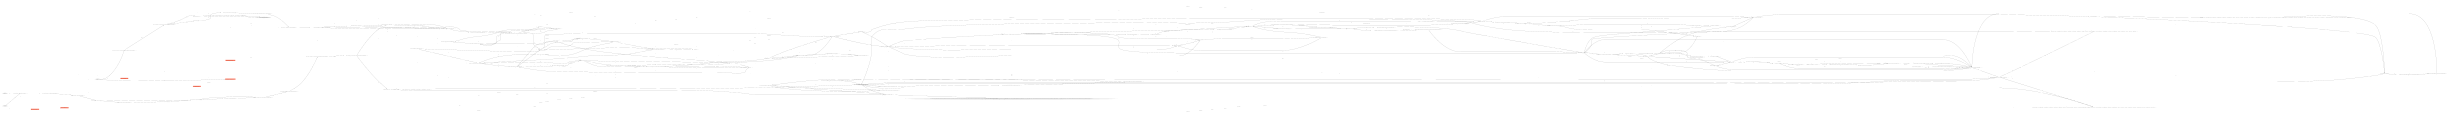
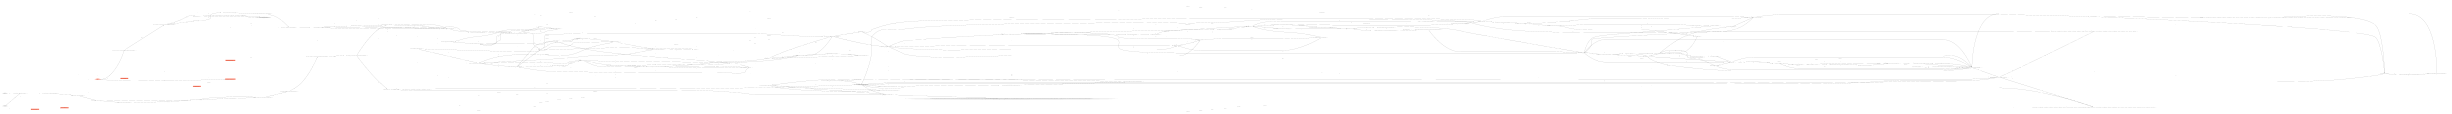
(98, 79) -> (98, 79)
